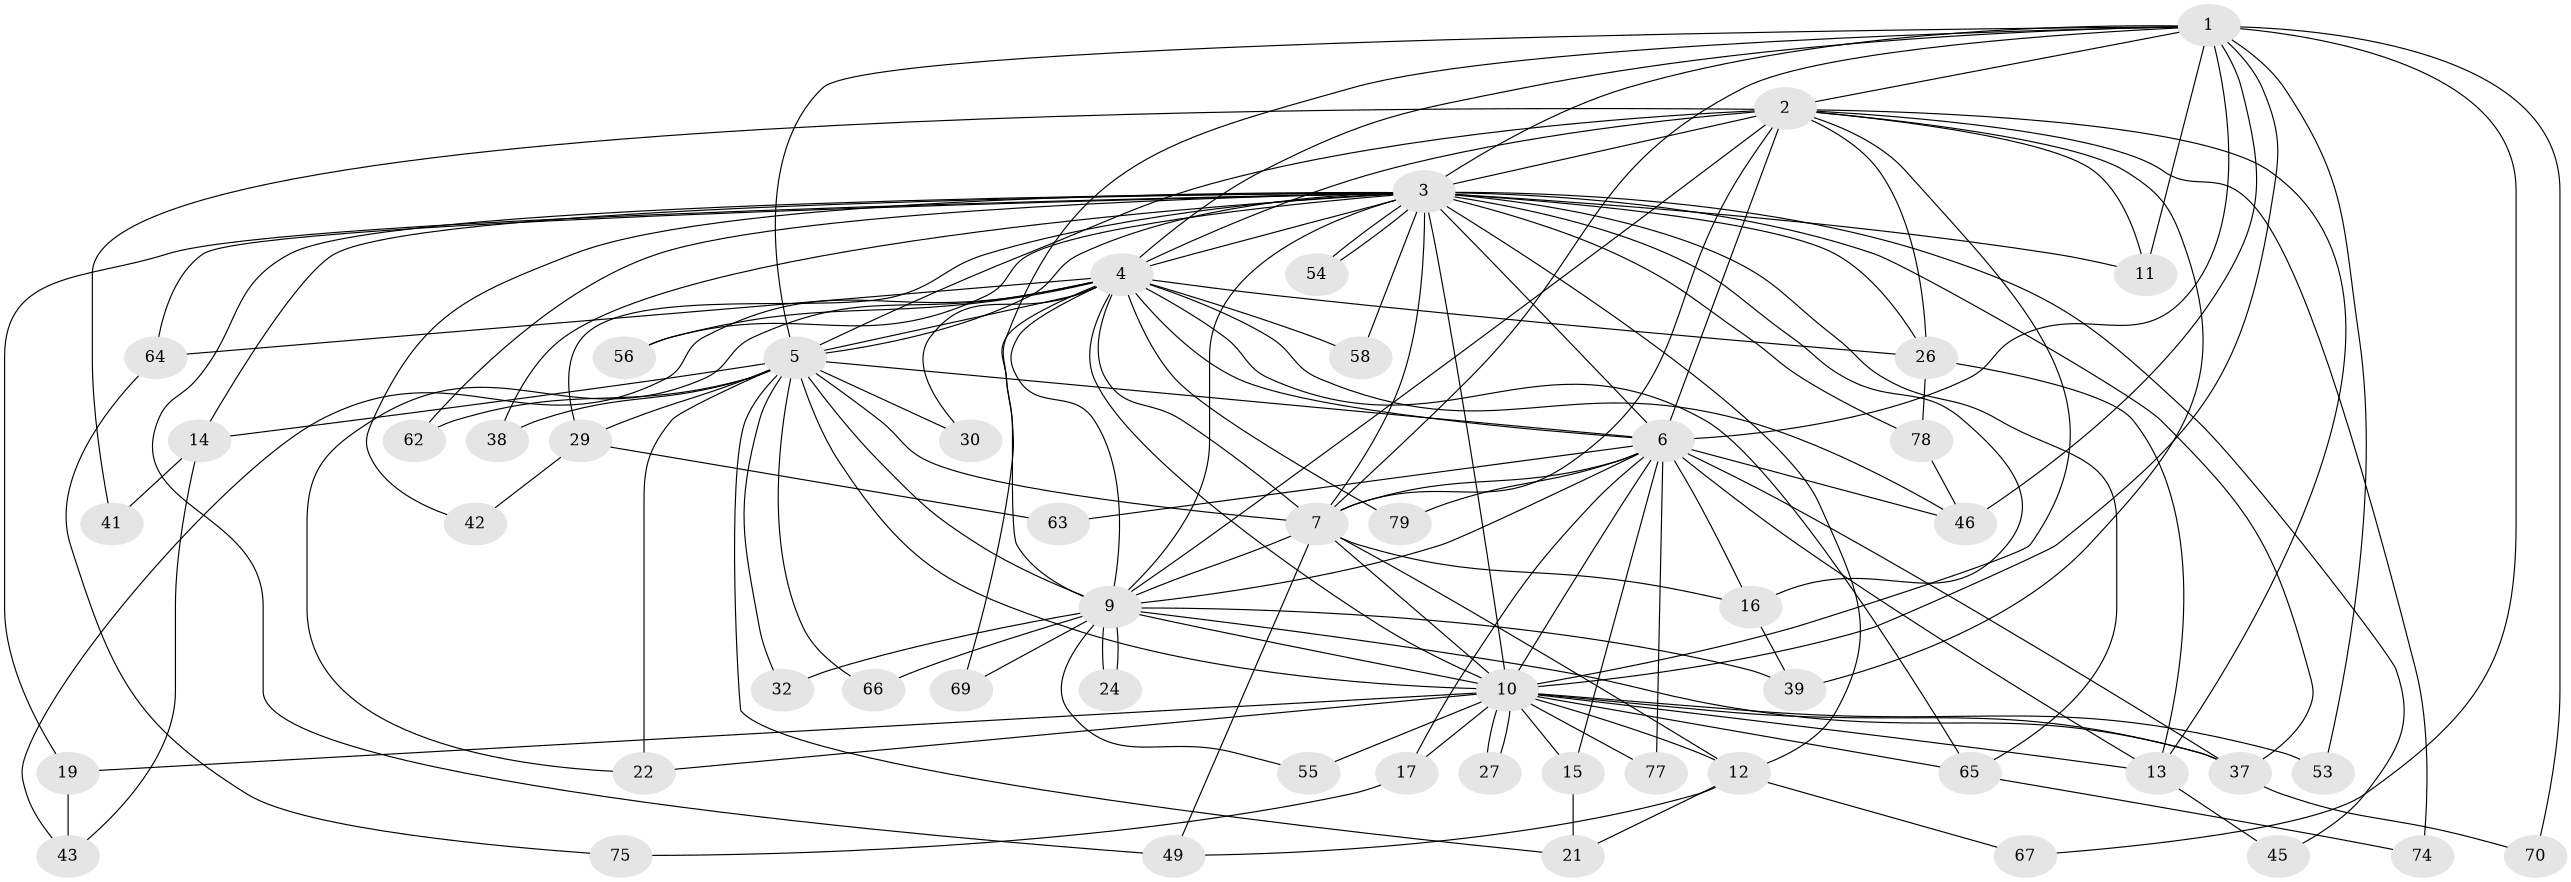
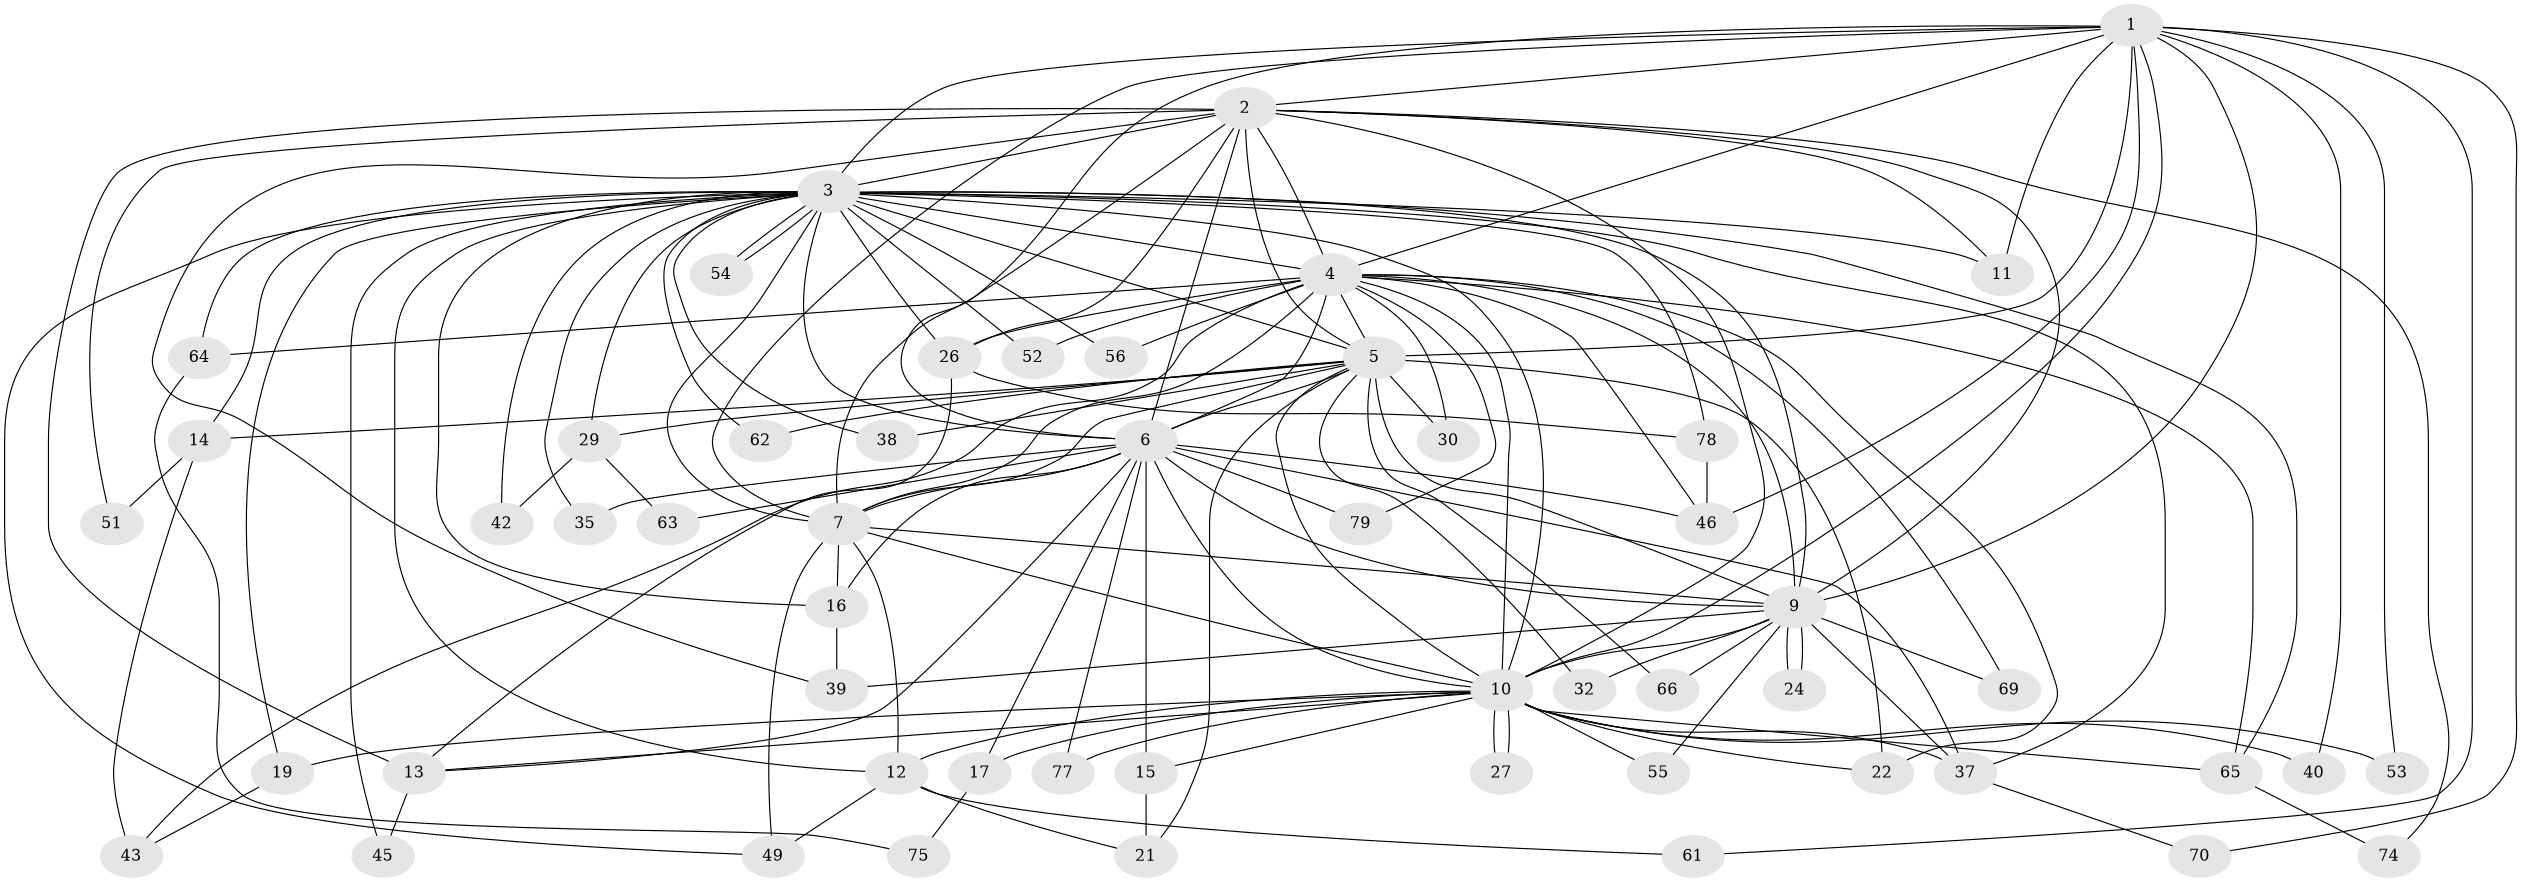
(1361, 358) -> (1033, 358)
(112, 524) -> (112, 524)
none -> (585, 524)
none -> (2314, 773)
(2026, 856) -> (1693, 856)
